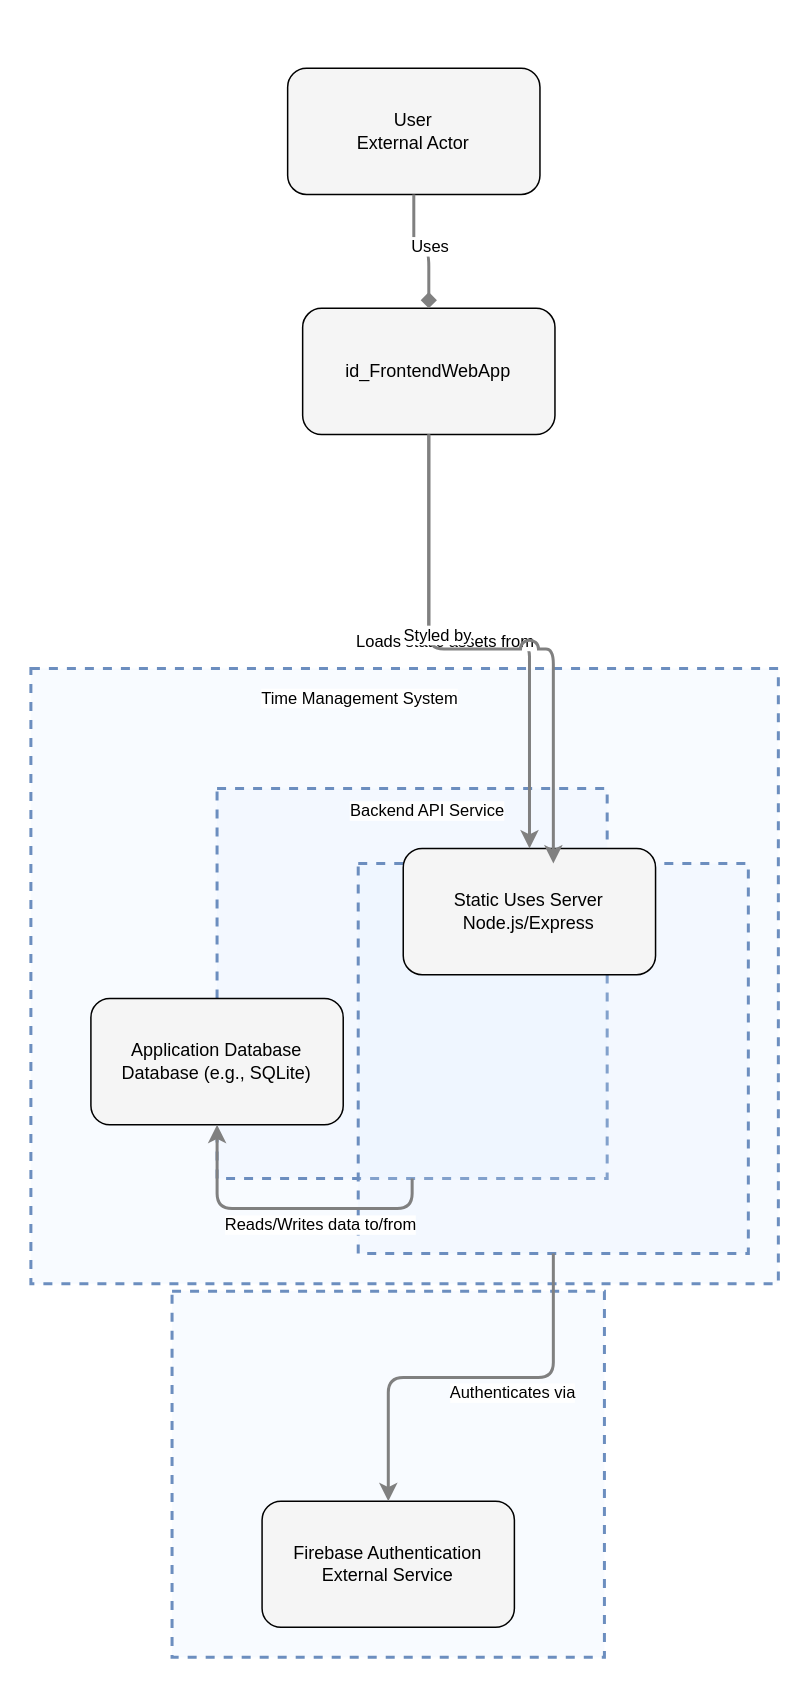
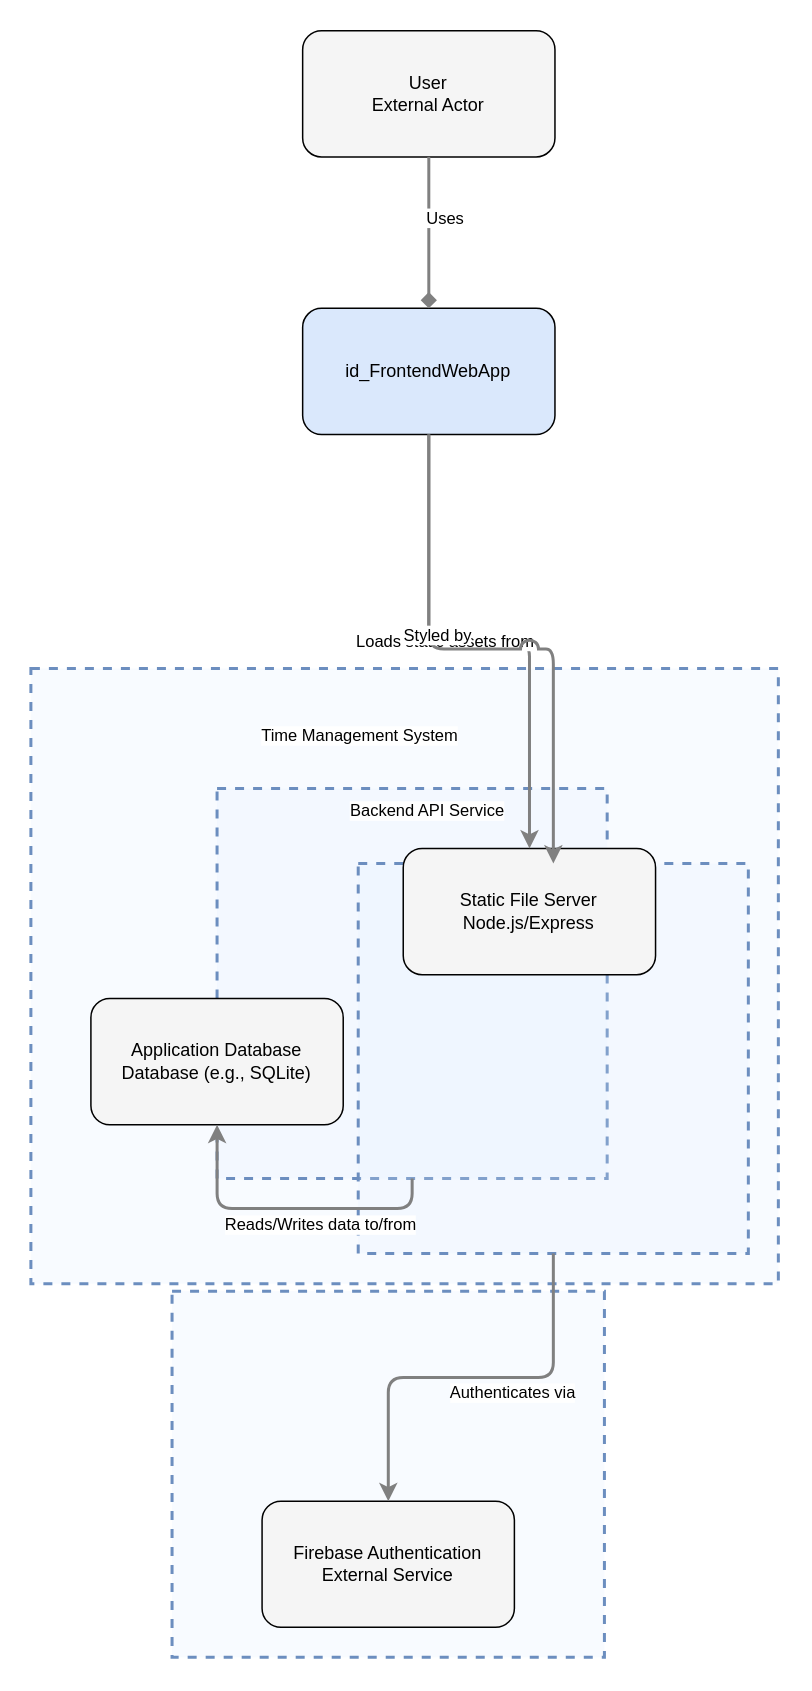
(414, 131) -> (429, 94)
(429, 371) -> (429, 371)
(359, 698) -> (359, 736)
(529, 911) -> (529, 911)
